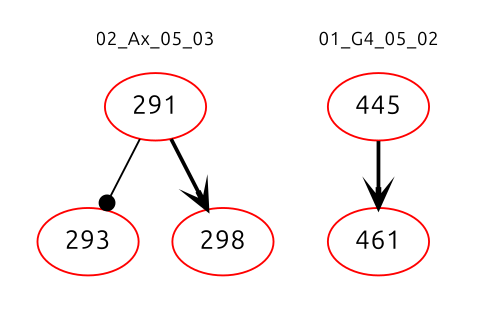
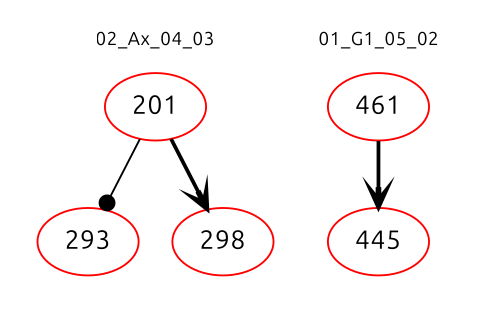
(156, 40) -> (156, 40)
(379, 40) -> (379, 40)
(156, 107) -> (156, 107)
(378, 165) -> (378, 165)
